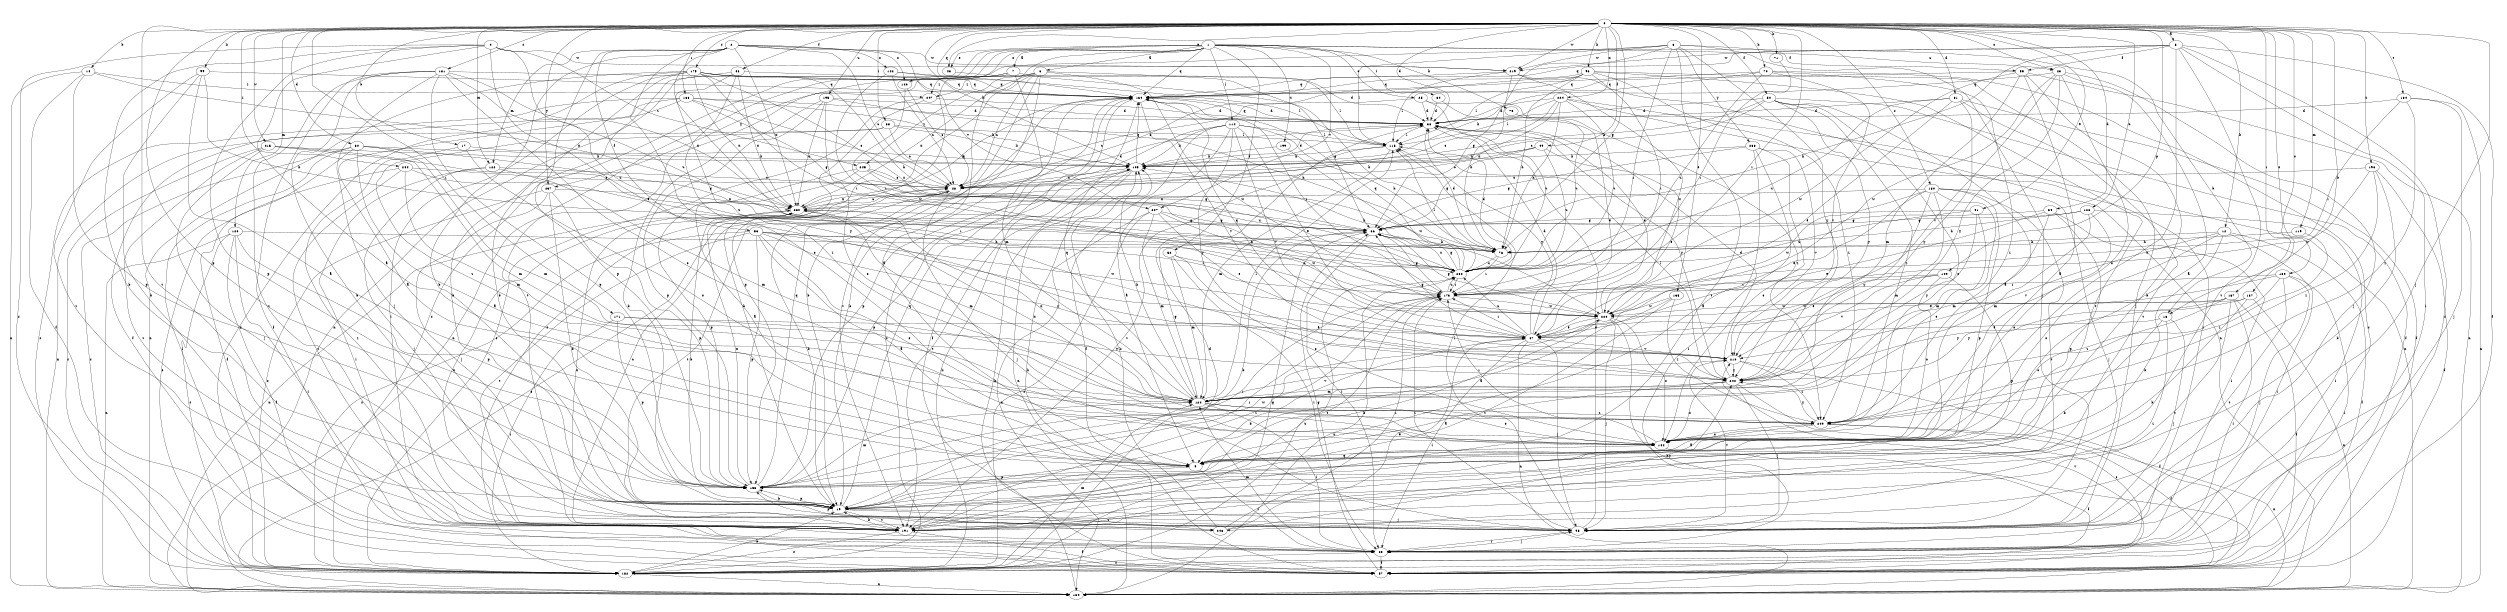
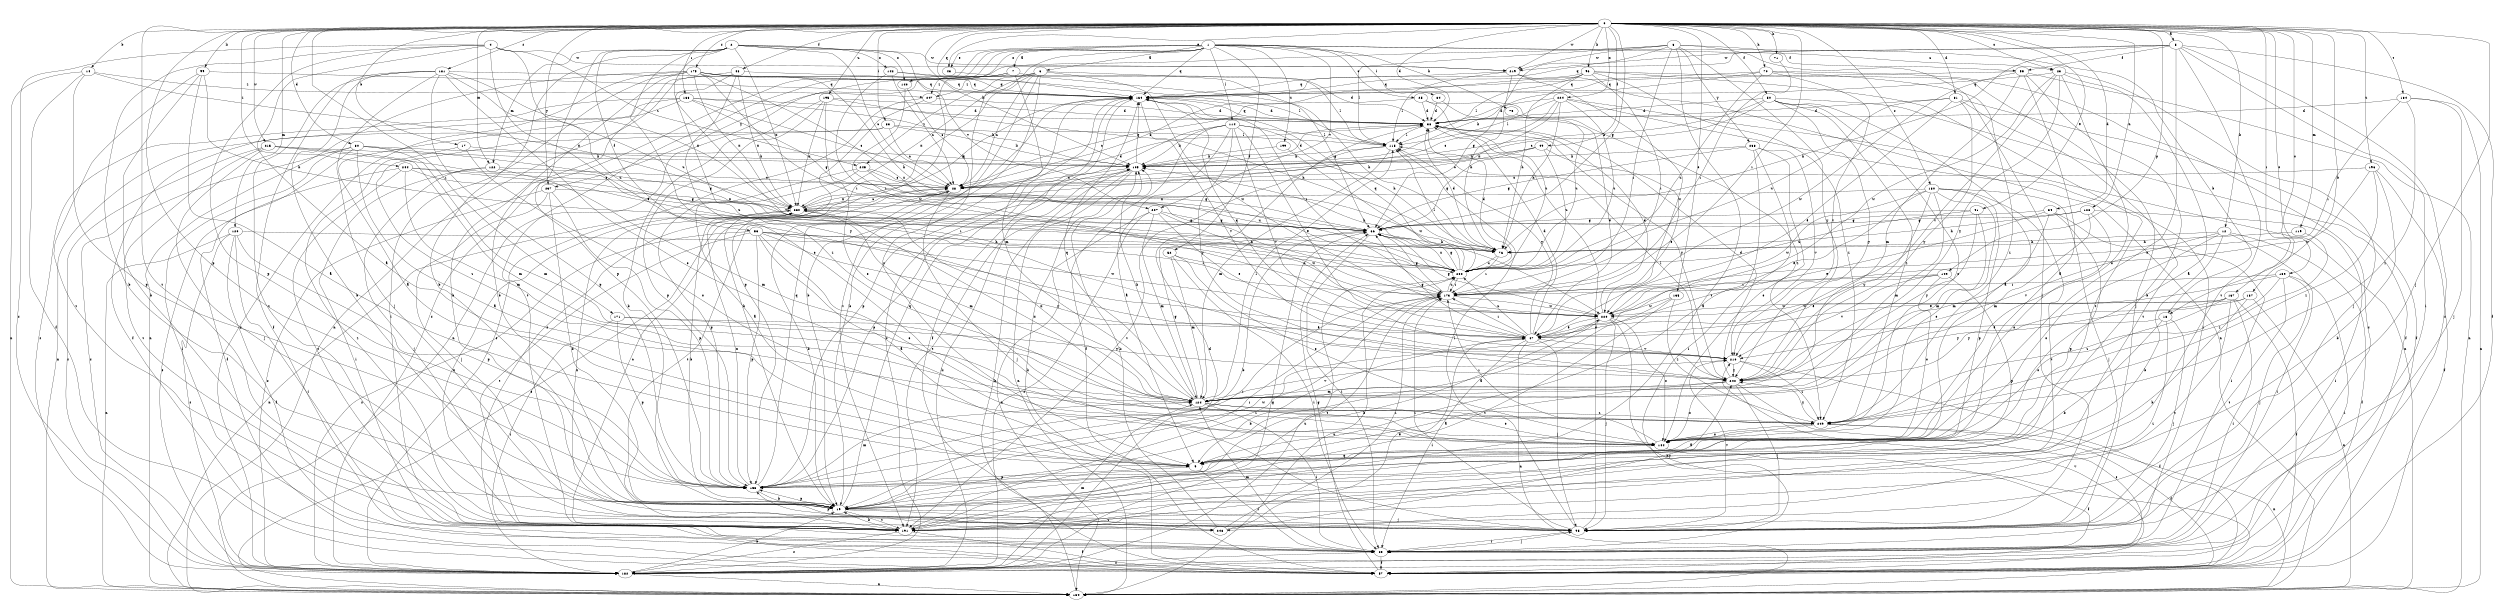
none -> (1005, 221)
(884, 263) -> (884, 263)
